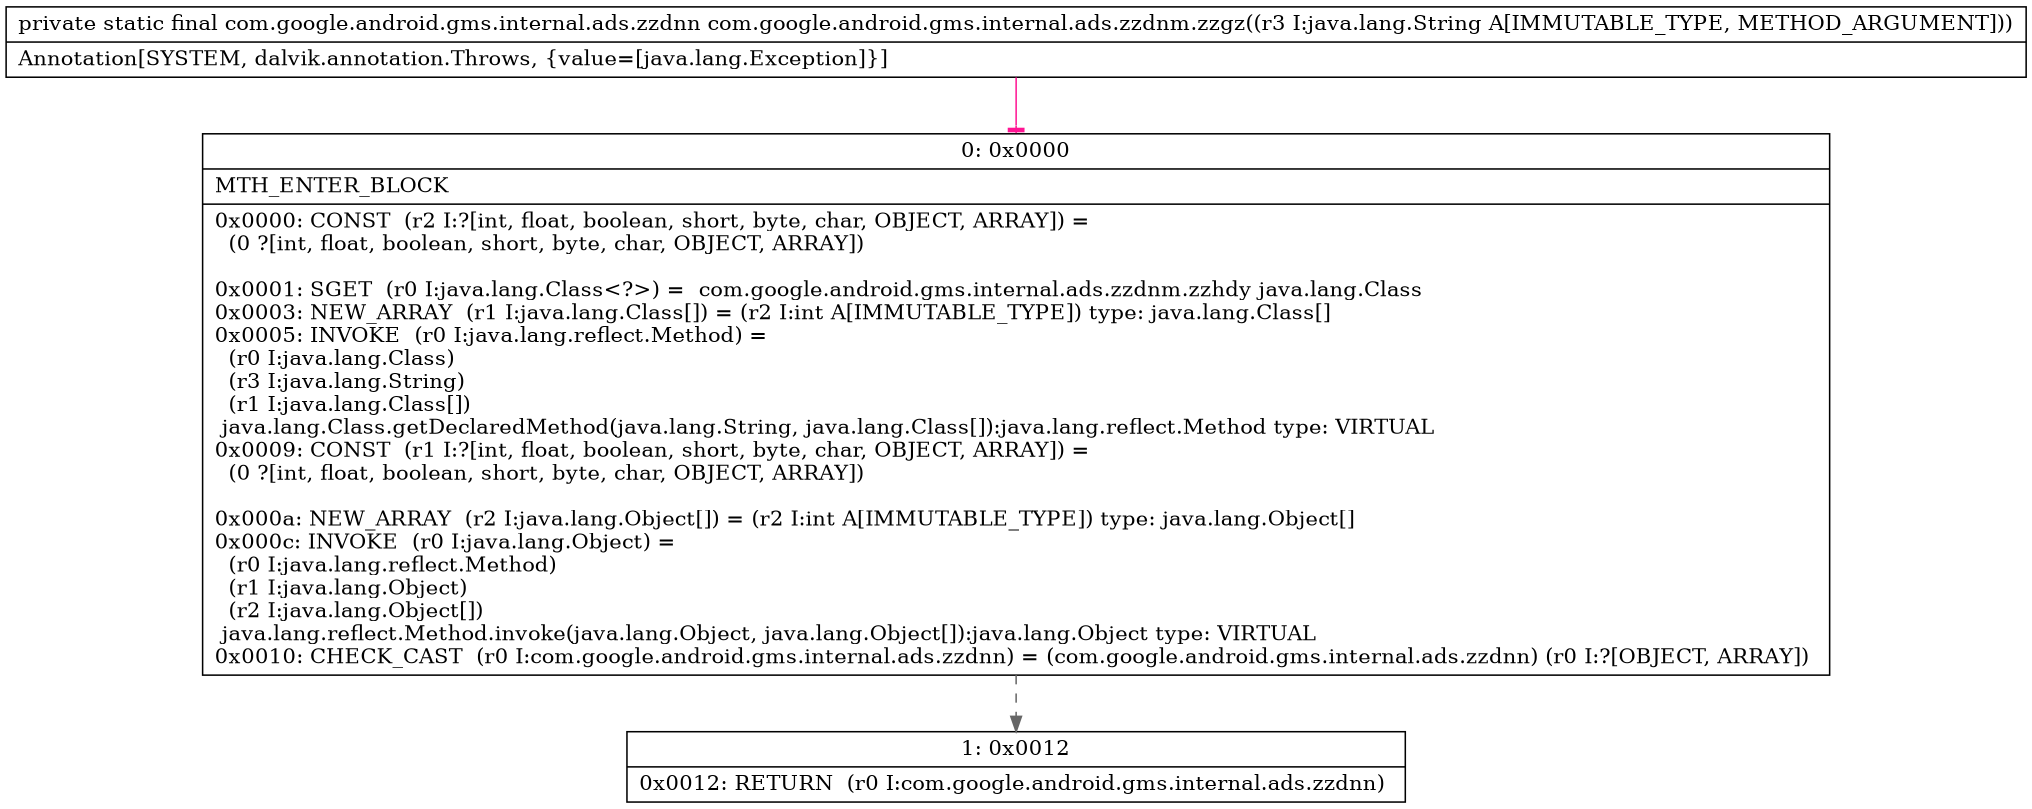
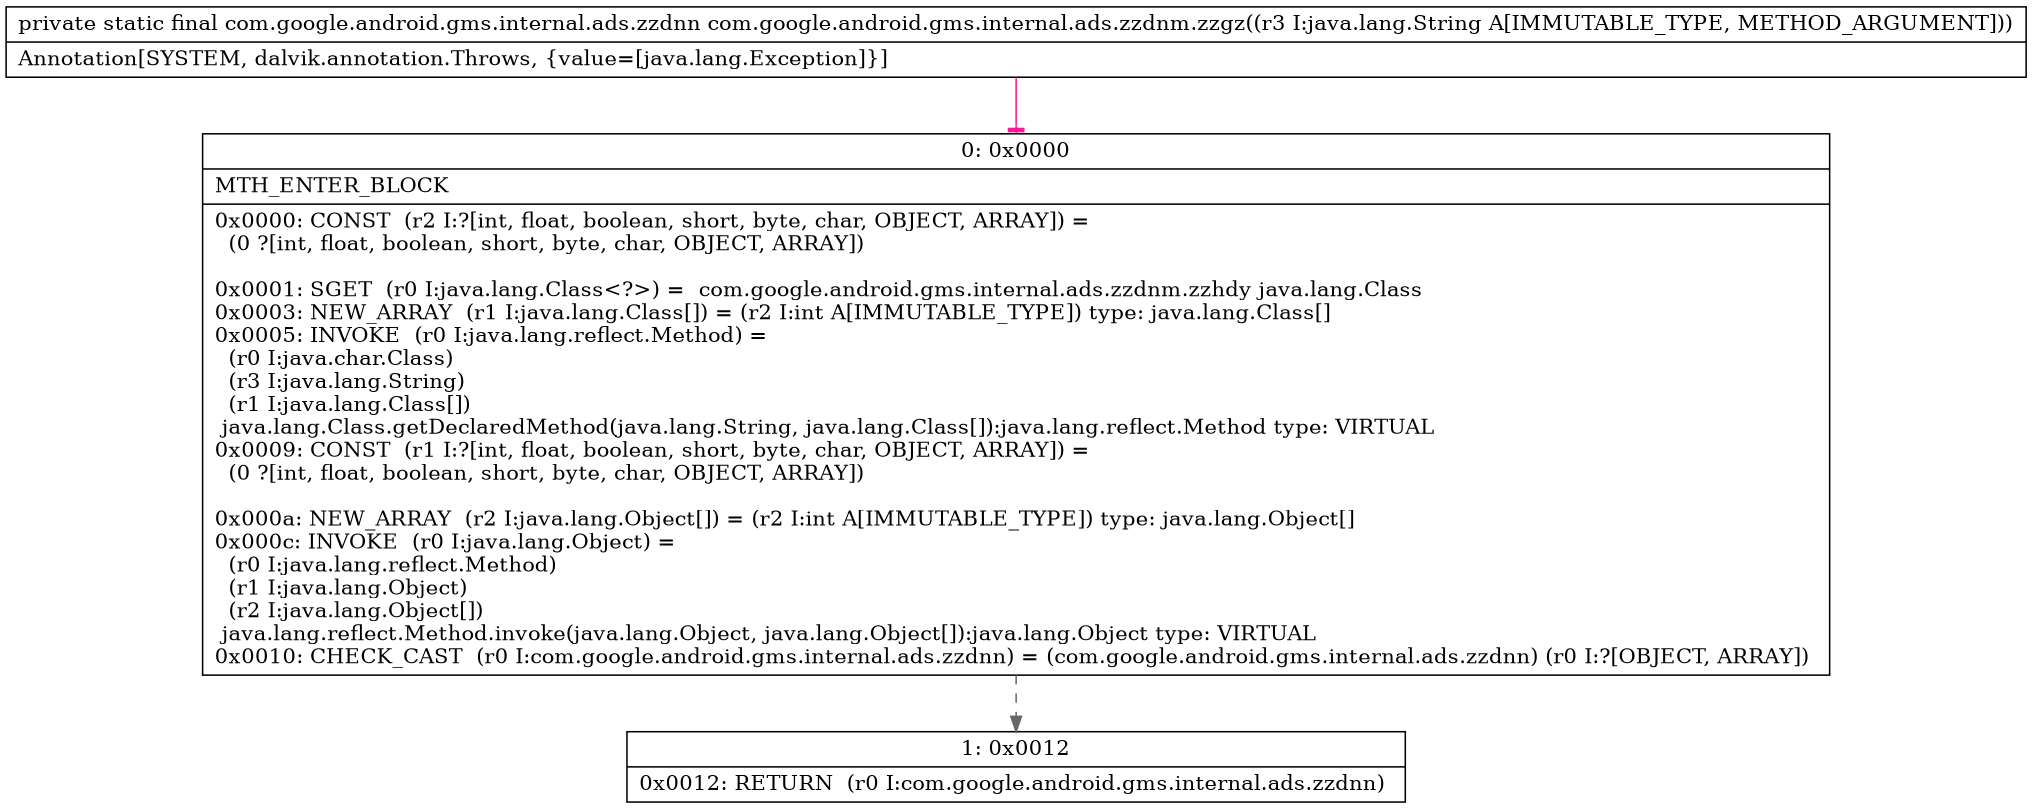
(335, 359) -> (335, 359)
